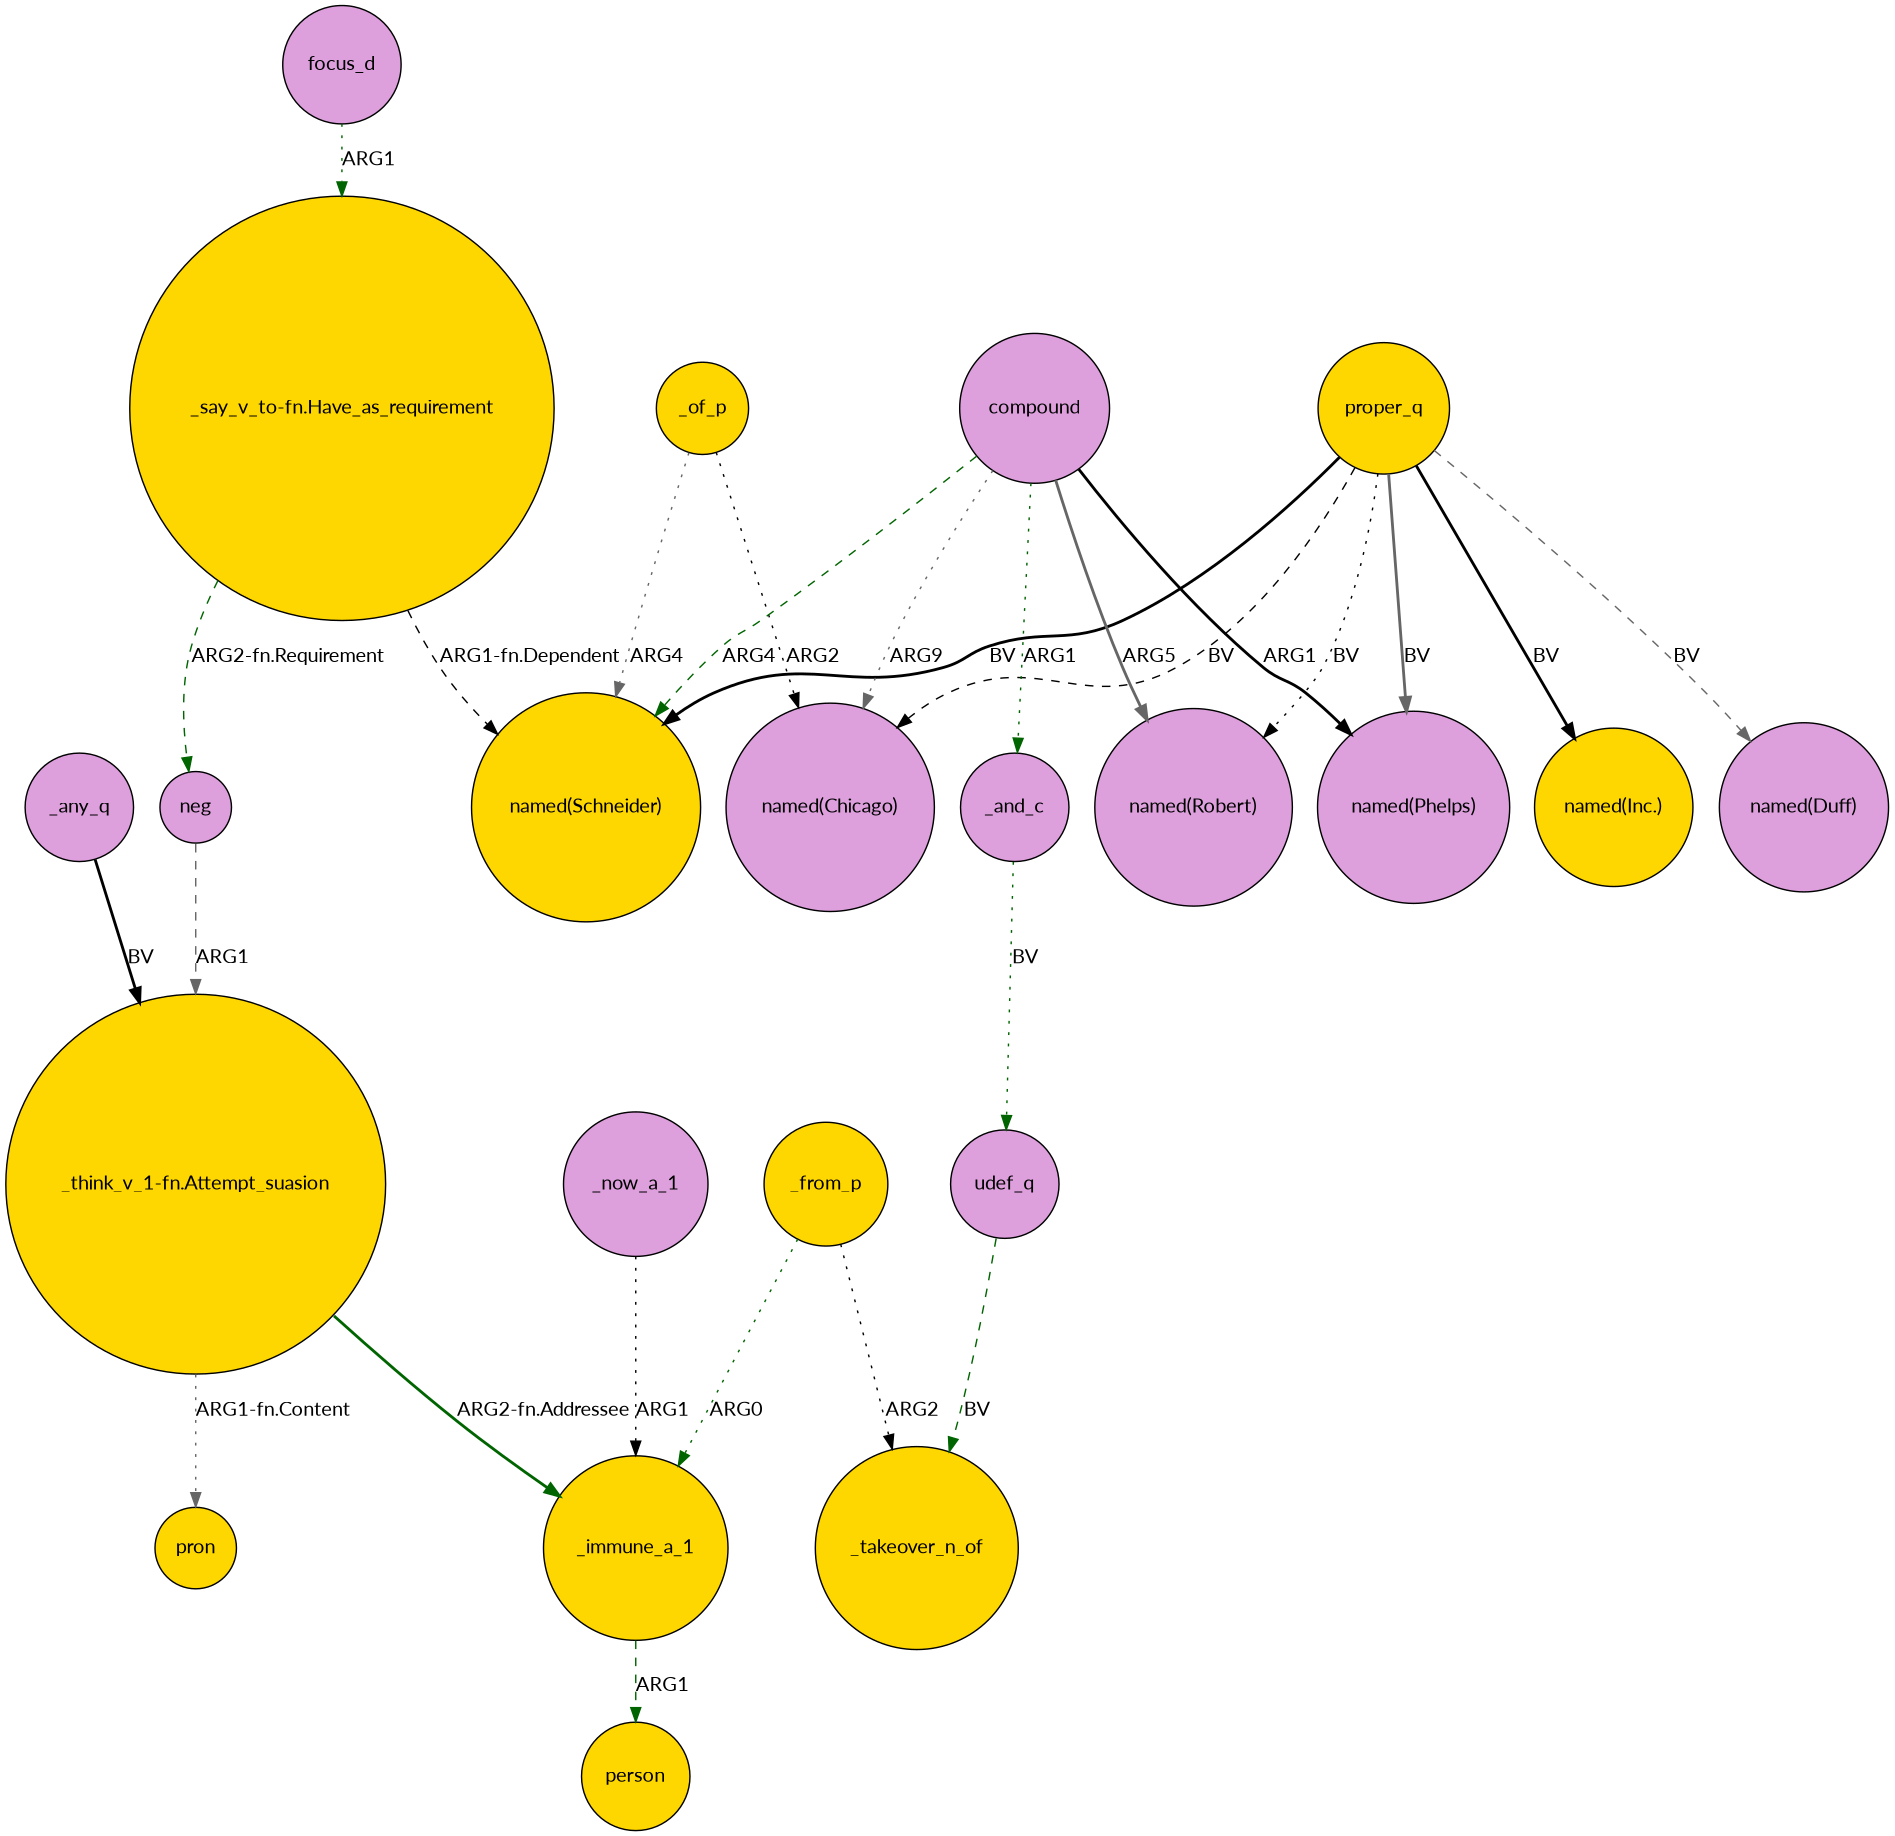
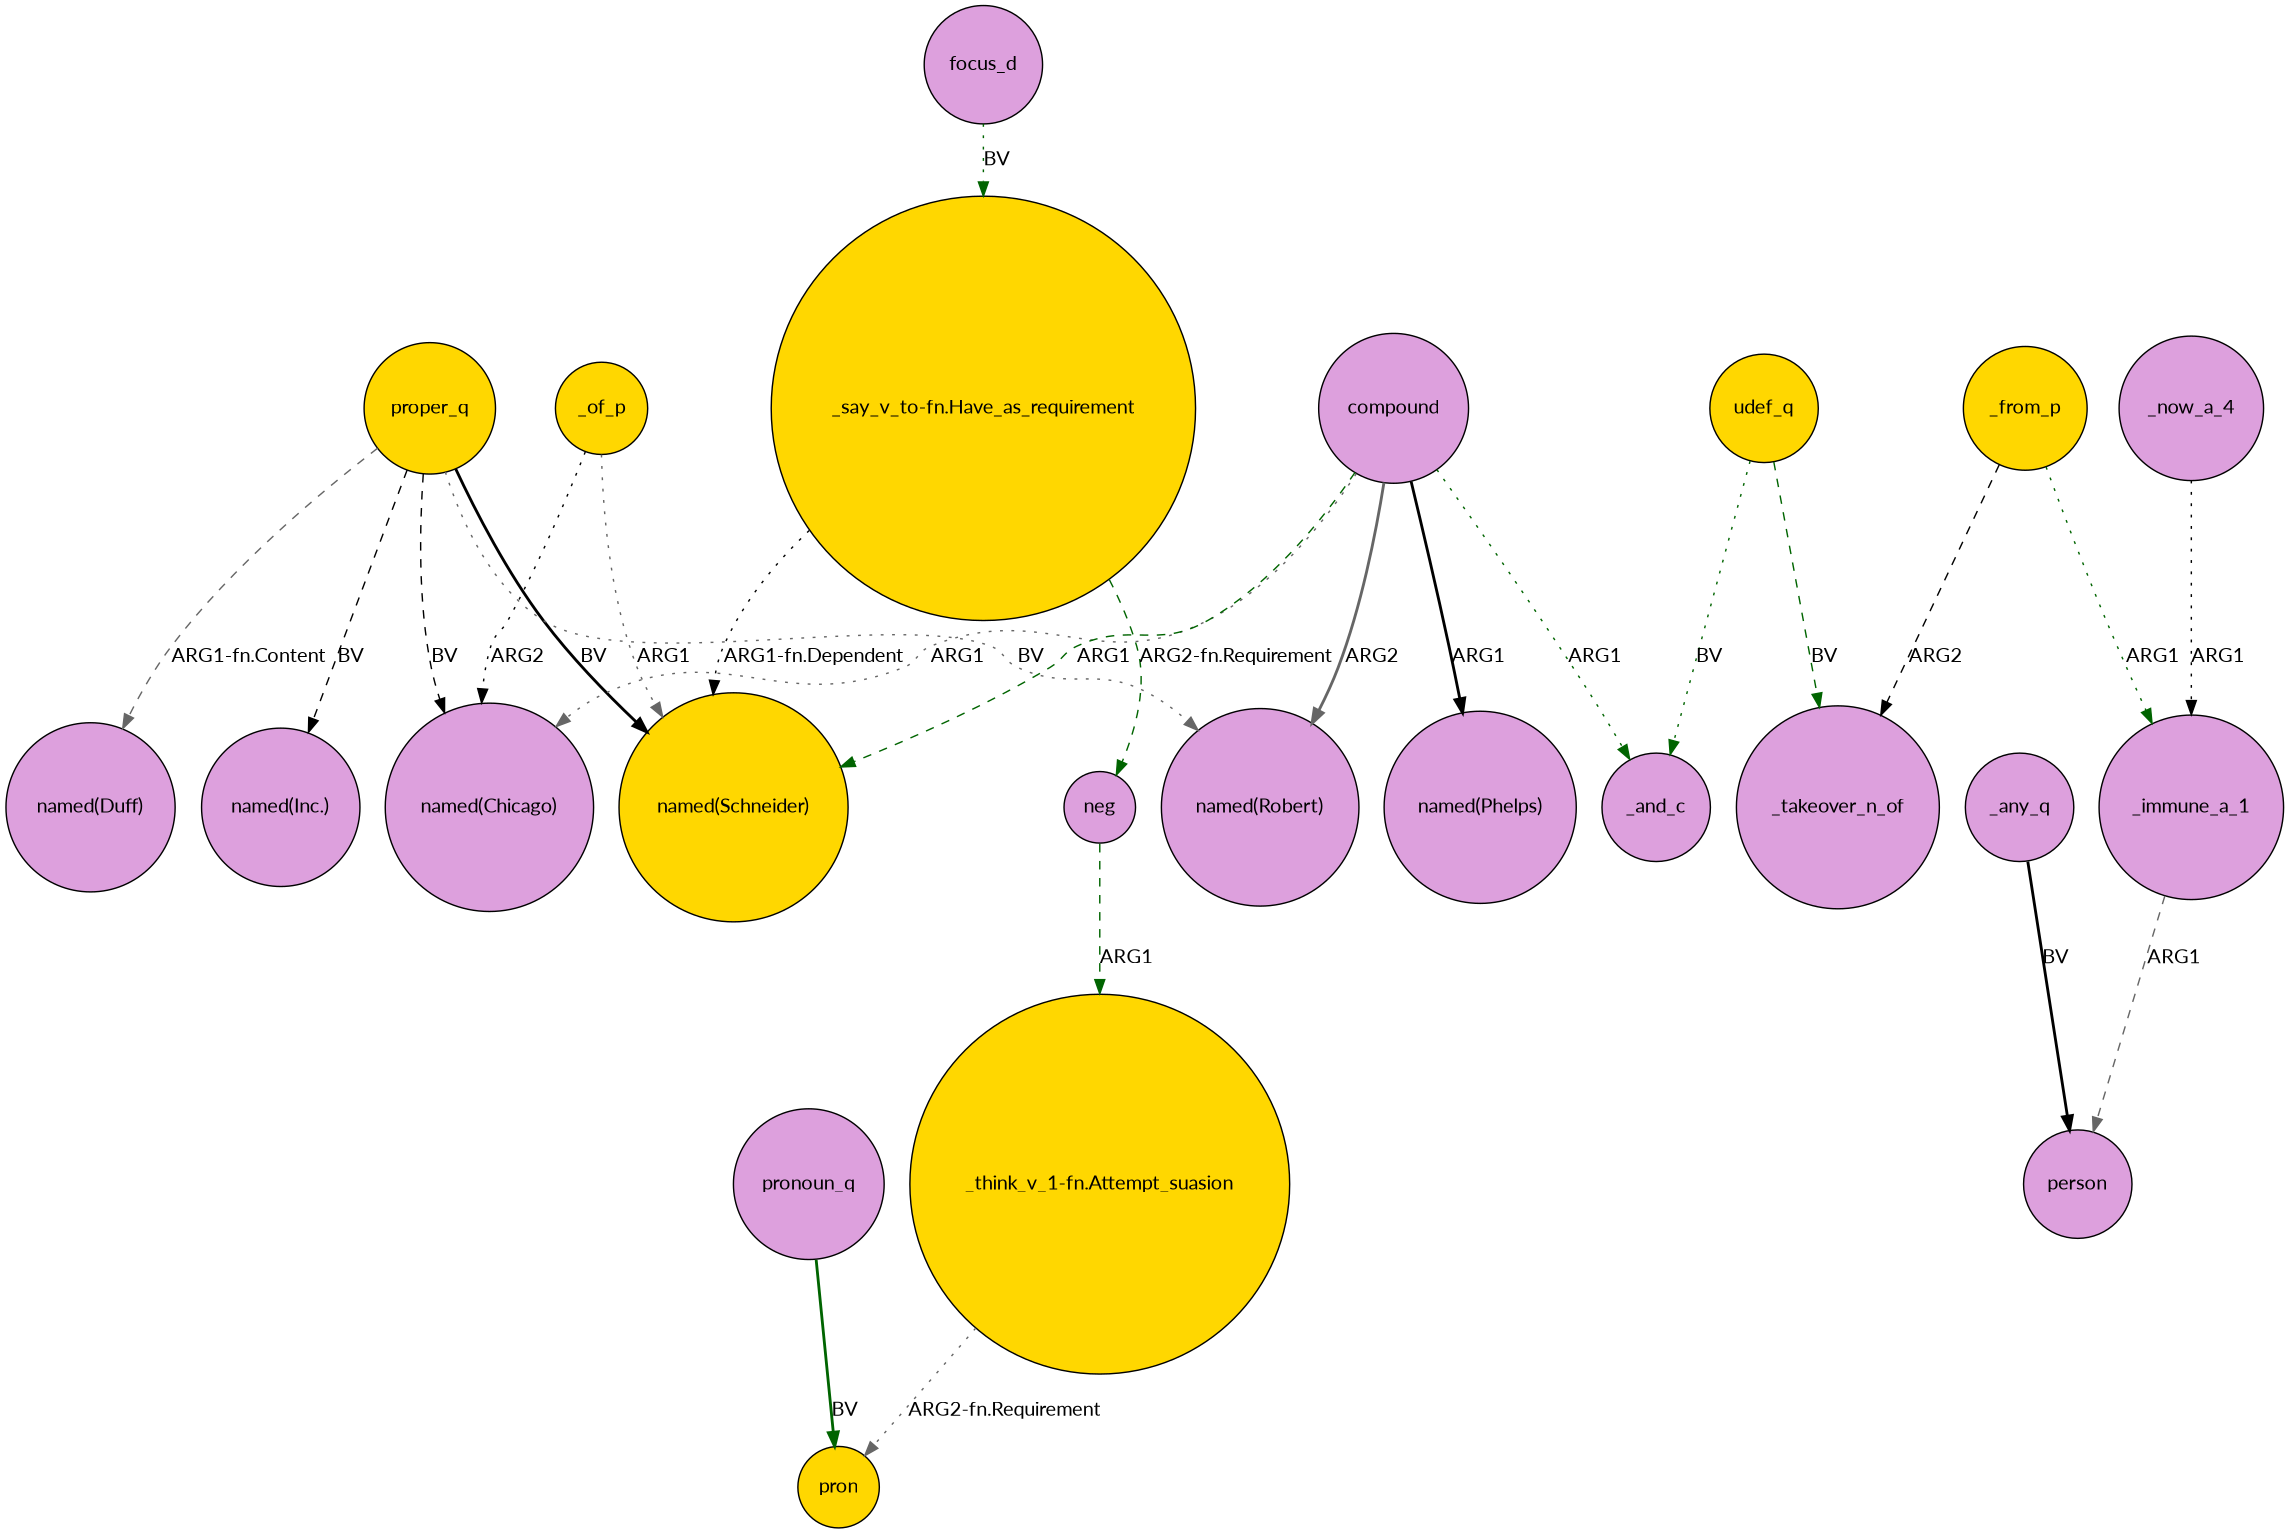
(369, 160) -> (997, 160)
(1397, 585) -> none
(1492, 596) -> (360, 594)
(1347, 610) -> (784, 639)
(657, 657) -> (664, 657)
(749, 657) -> (1104, 657)
(917, 657) -> (958, 657)
(1150, 657) -> (1372, 657)
(1687, 657) -> (249, 657)
(442, 671) -> (750, 599)
(1614, 807) -> (281, 807)
(196, 911) -> (1100, 911)
(115, 924) -> (2048, 989)
(1010, 989) -> (1712, 601)
(636, 1184) -> (2191, 408)
none -> (809, 1184)
(1005, 1184) -> (1764, 408)
(865, 1340) -> (1943, 584)
(438, 1406) -> none
(273, 1410) -> (1005, 1410)
(737, 1410) -> (2153, 657)
(636, 1548) -> (2191, 807)
(917, 1548) -> (1838, 807)
(636, 1674) -> (2131, 1007)
(636, 1776) -> (2078, 1184)
